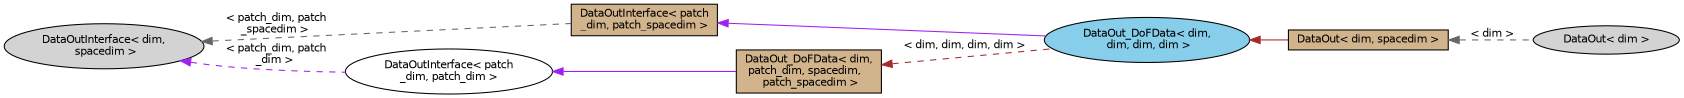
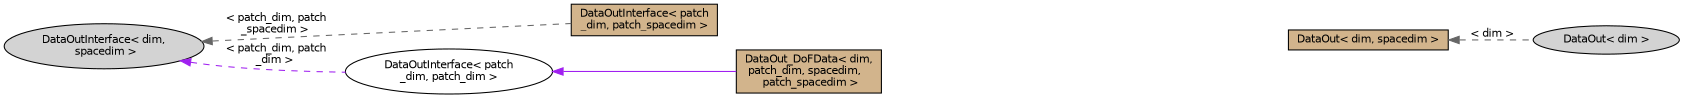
(1147, 40) -> none
